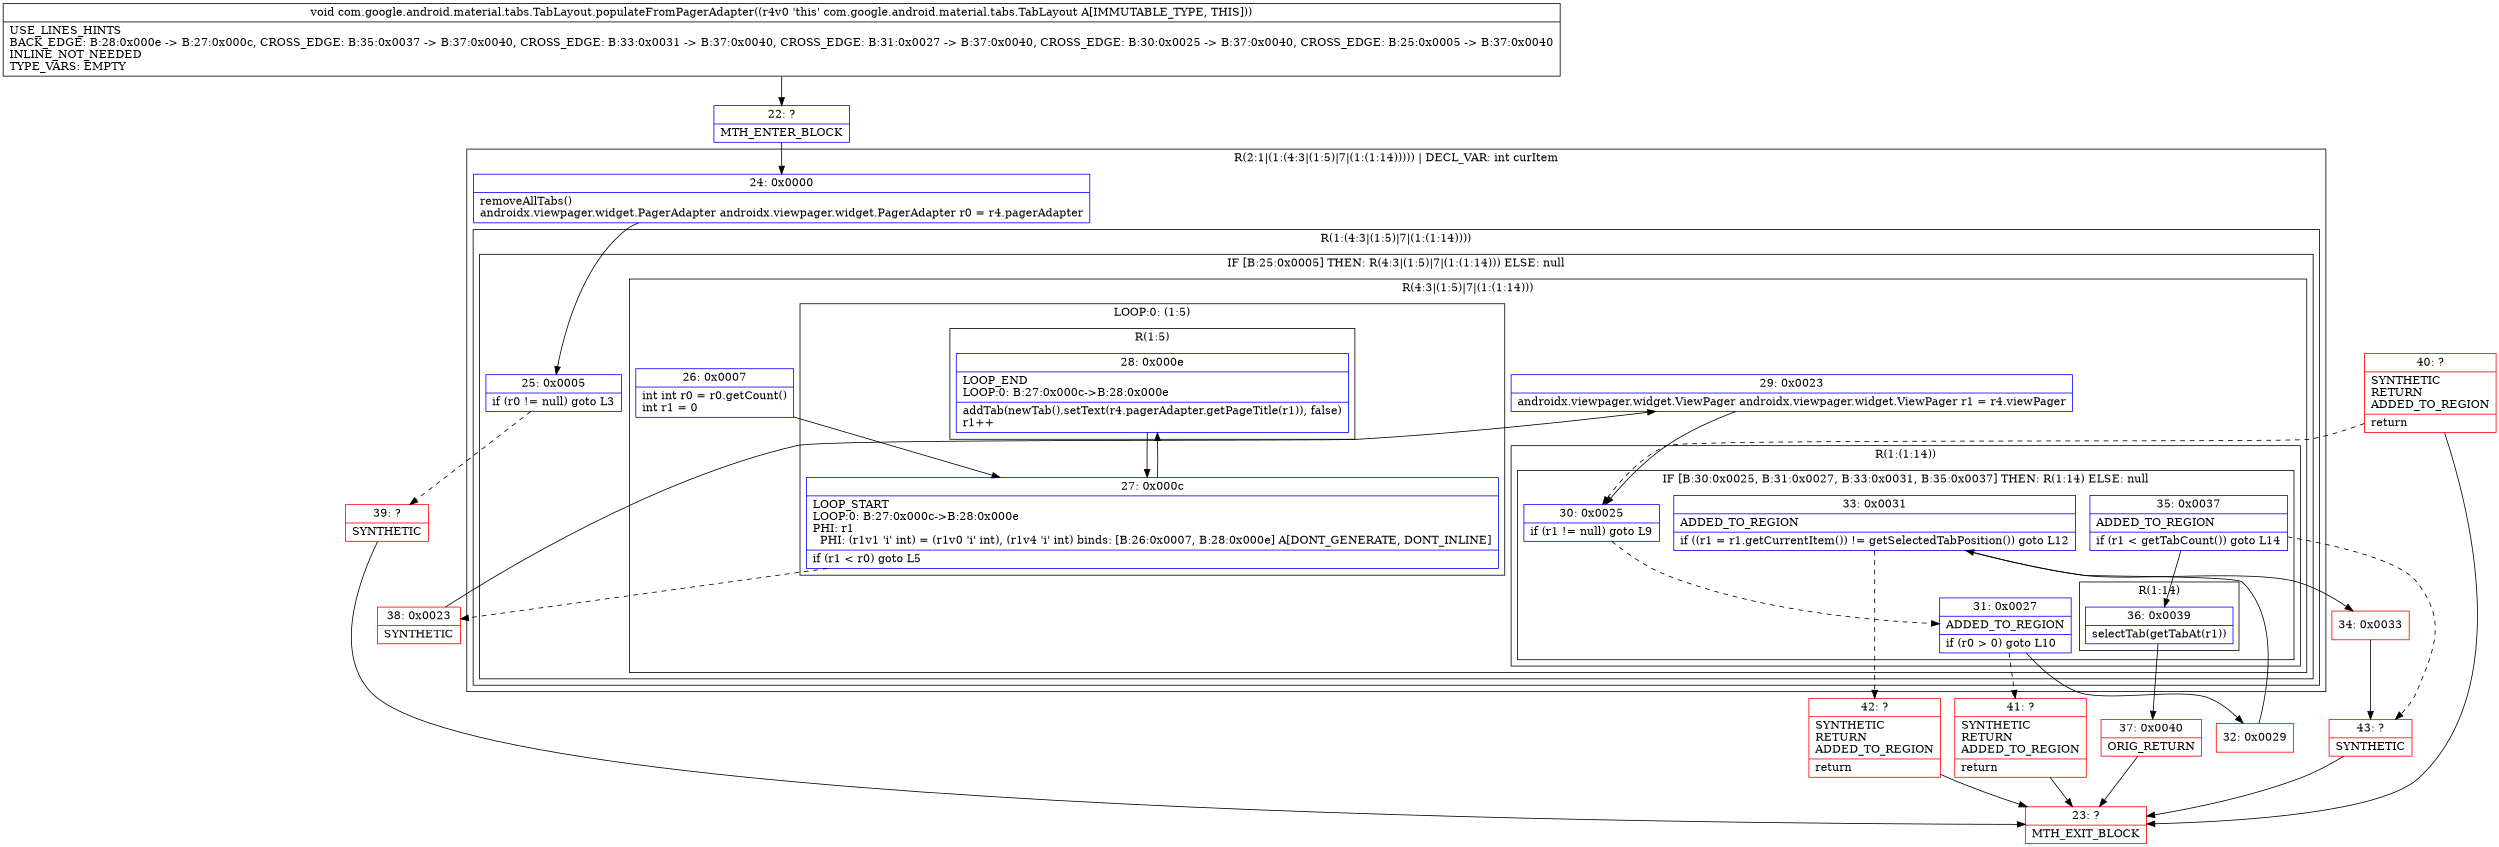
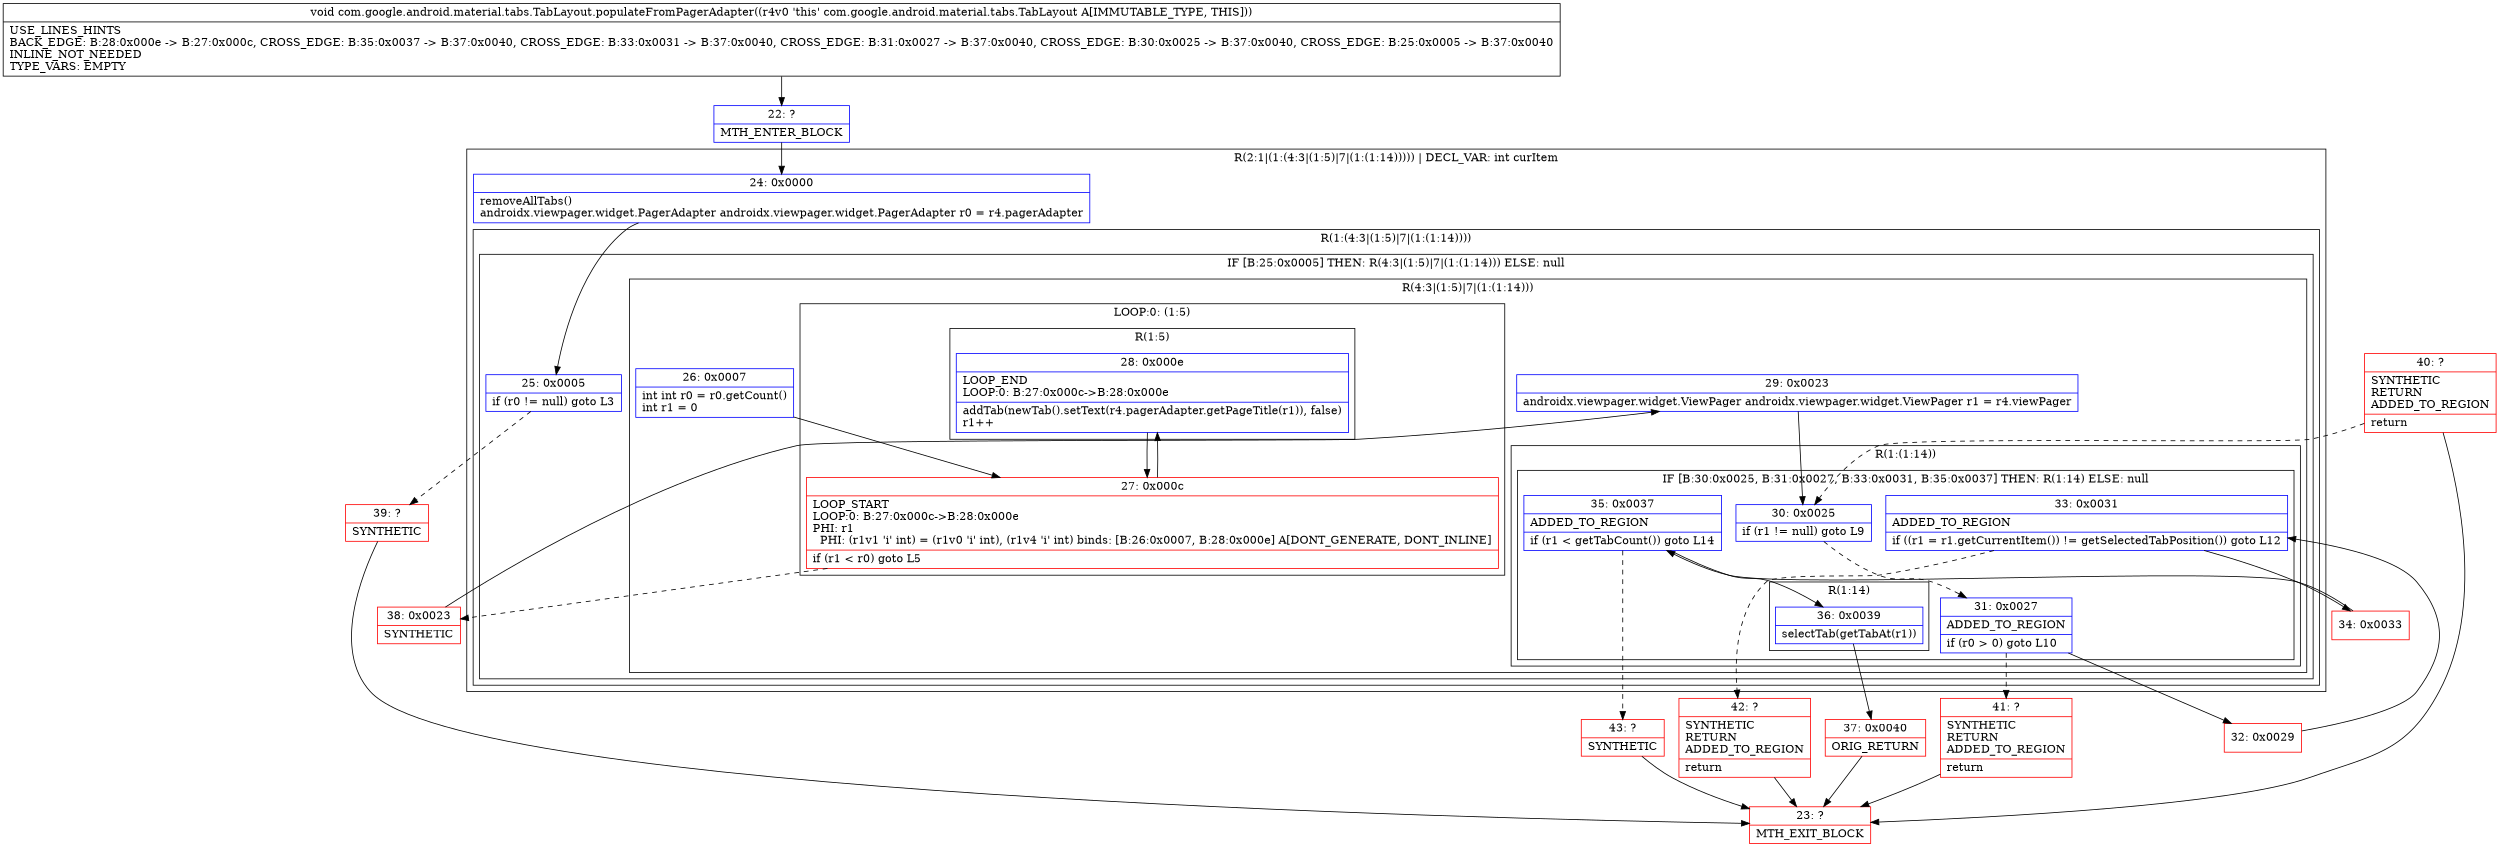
(1152, 523) -> (1152, 523)
(2371, 676) -> (2015, 578)
